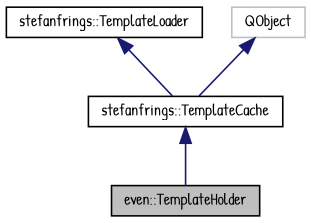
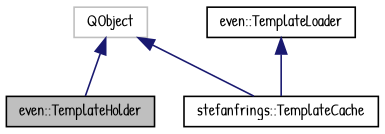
(104, 22) -> (281, 22)
(186, 164) -> (93, 75)
